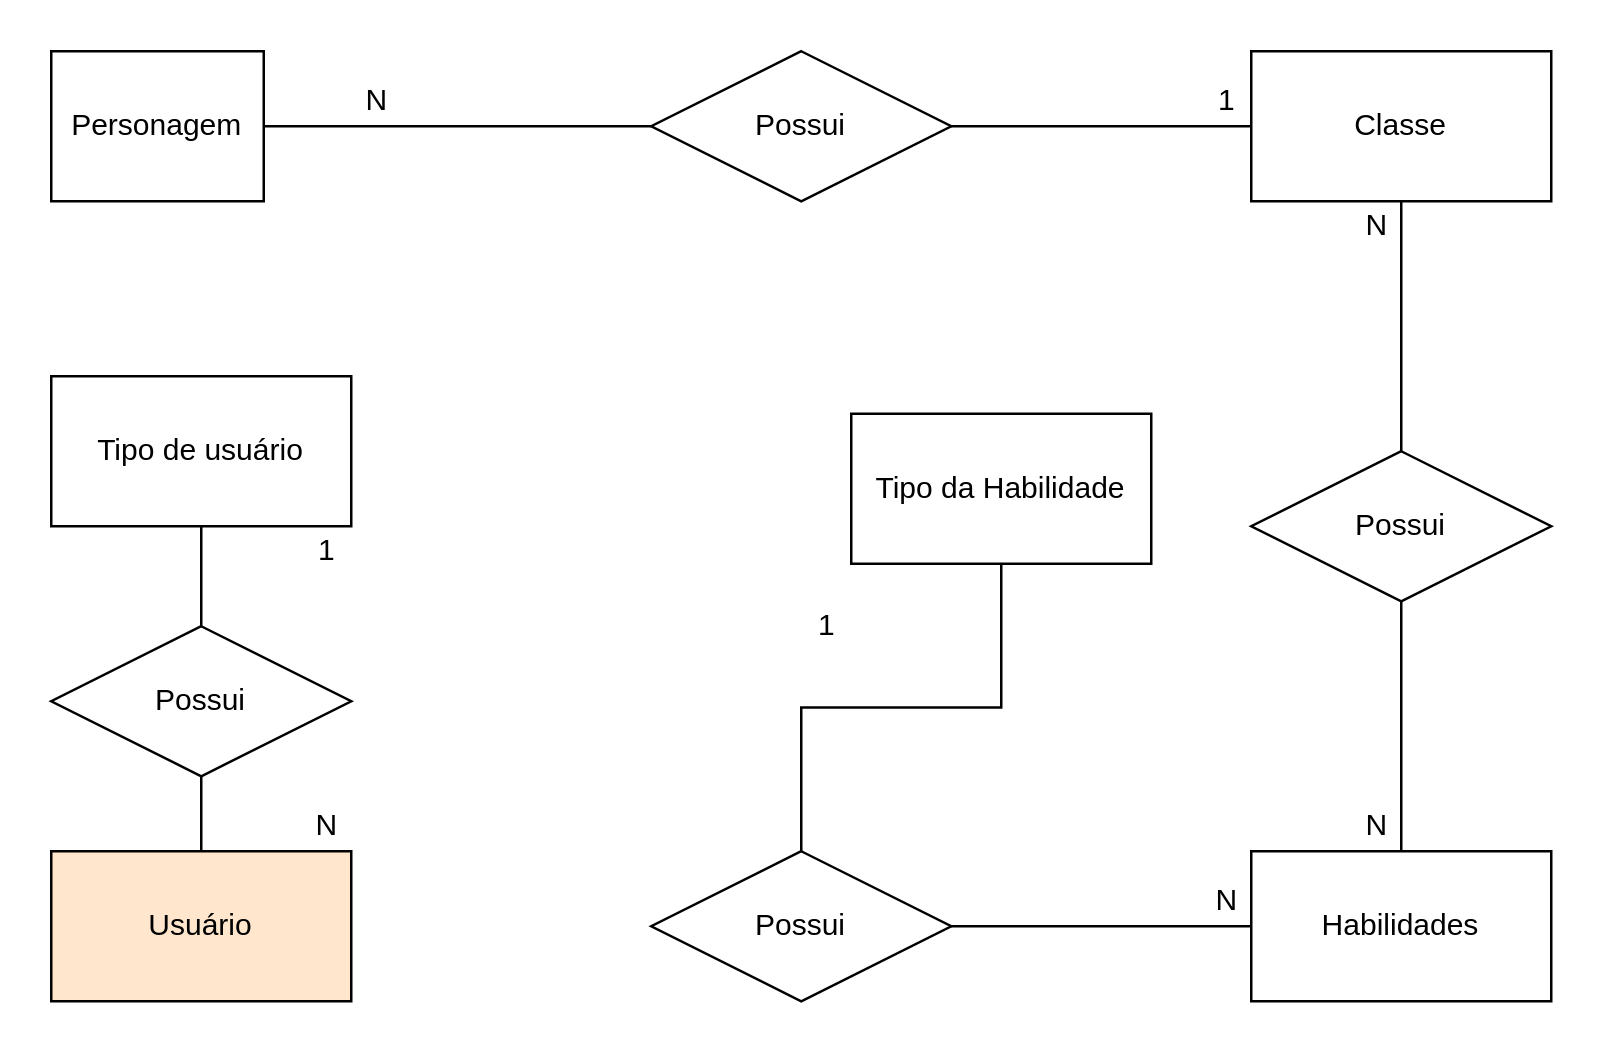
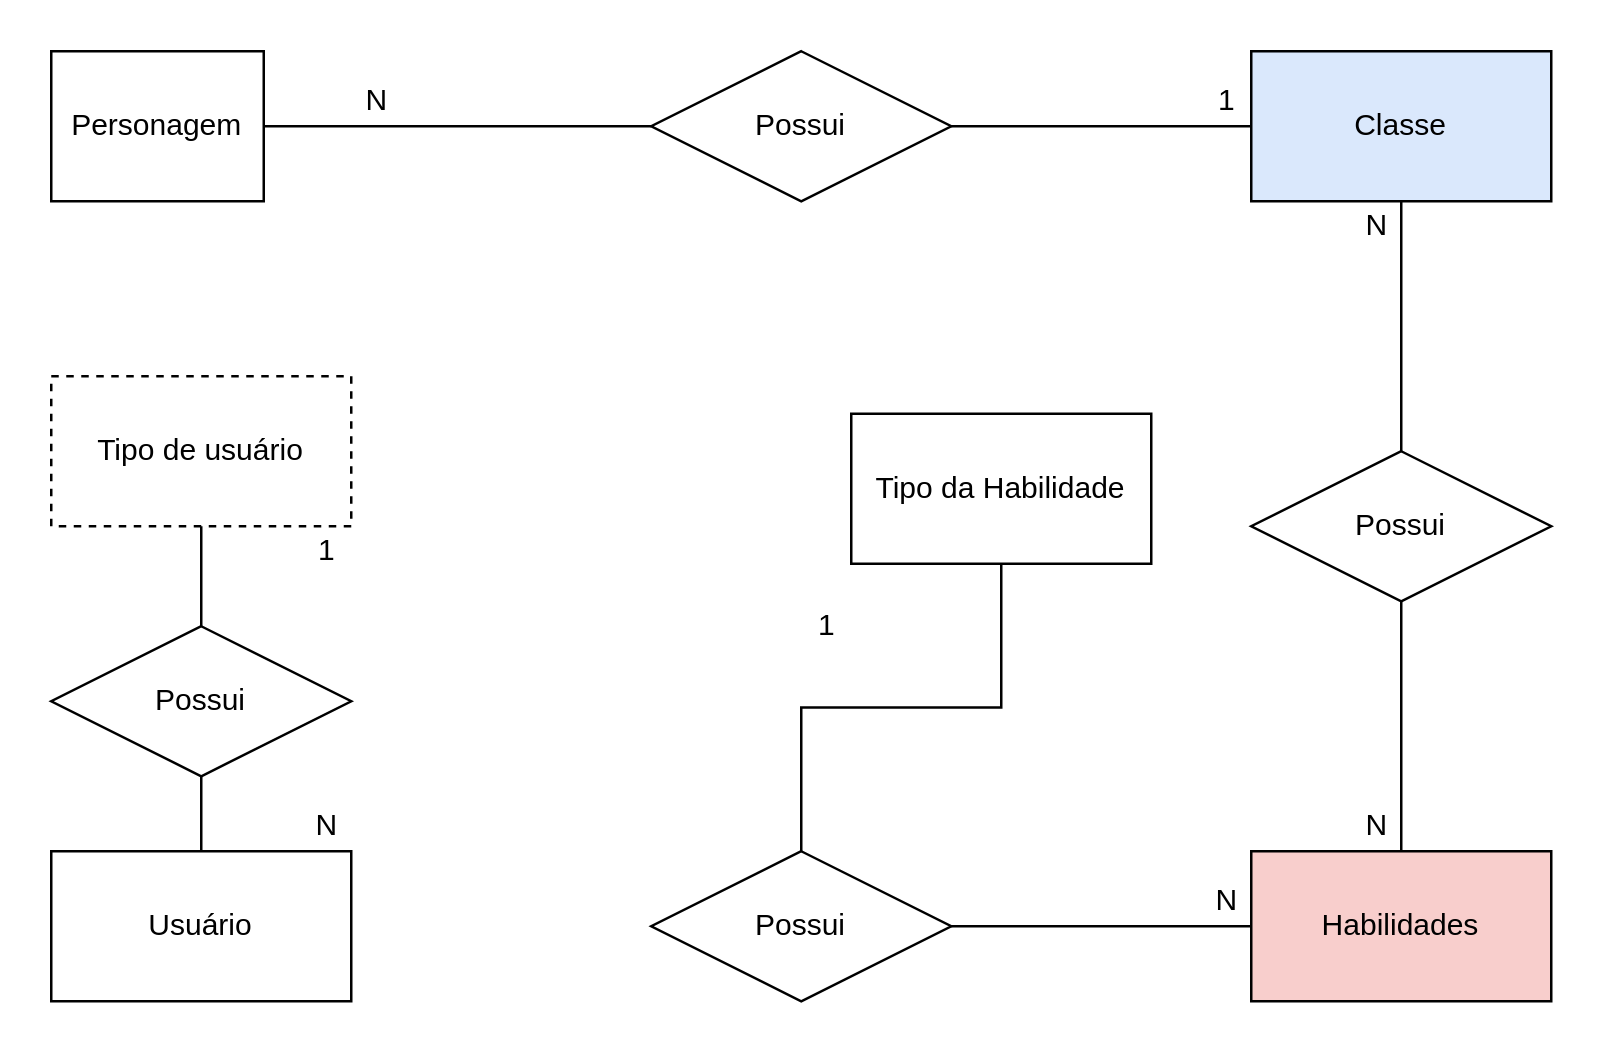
(1401, 126) -> (1401, 126)
(201, 451) -> (201, 451)
(201, 926) -> (201, 926)
(1401, 926) -> (1401, 926)
